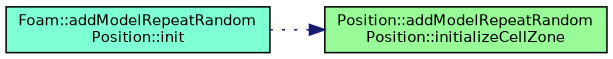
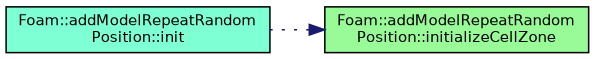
(466, 30) -> (457, 30)
